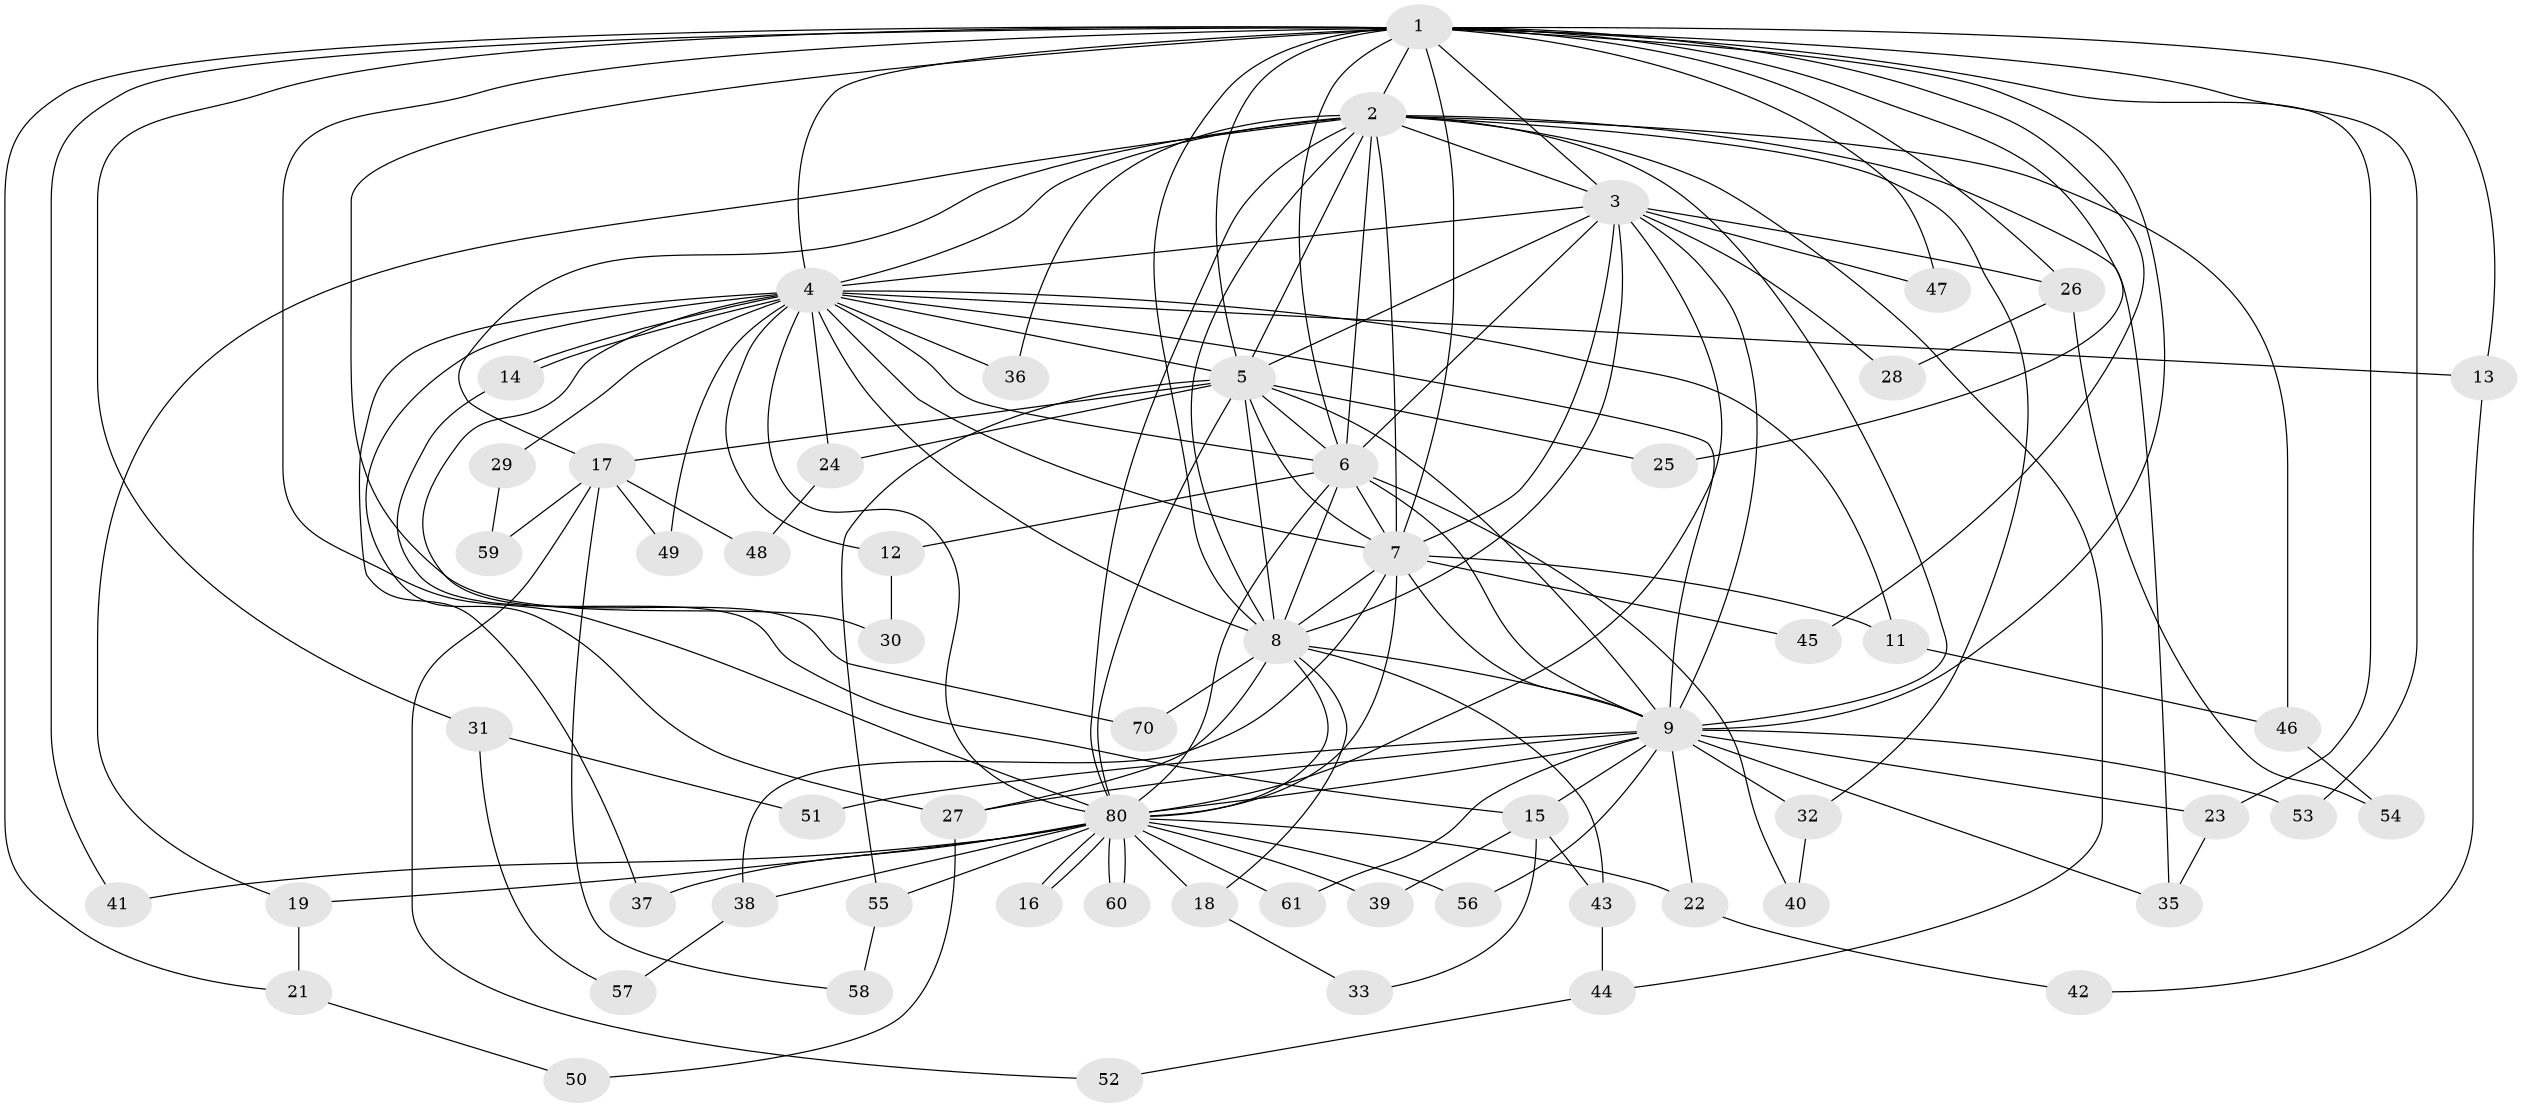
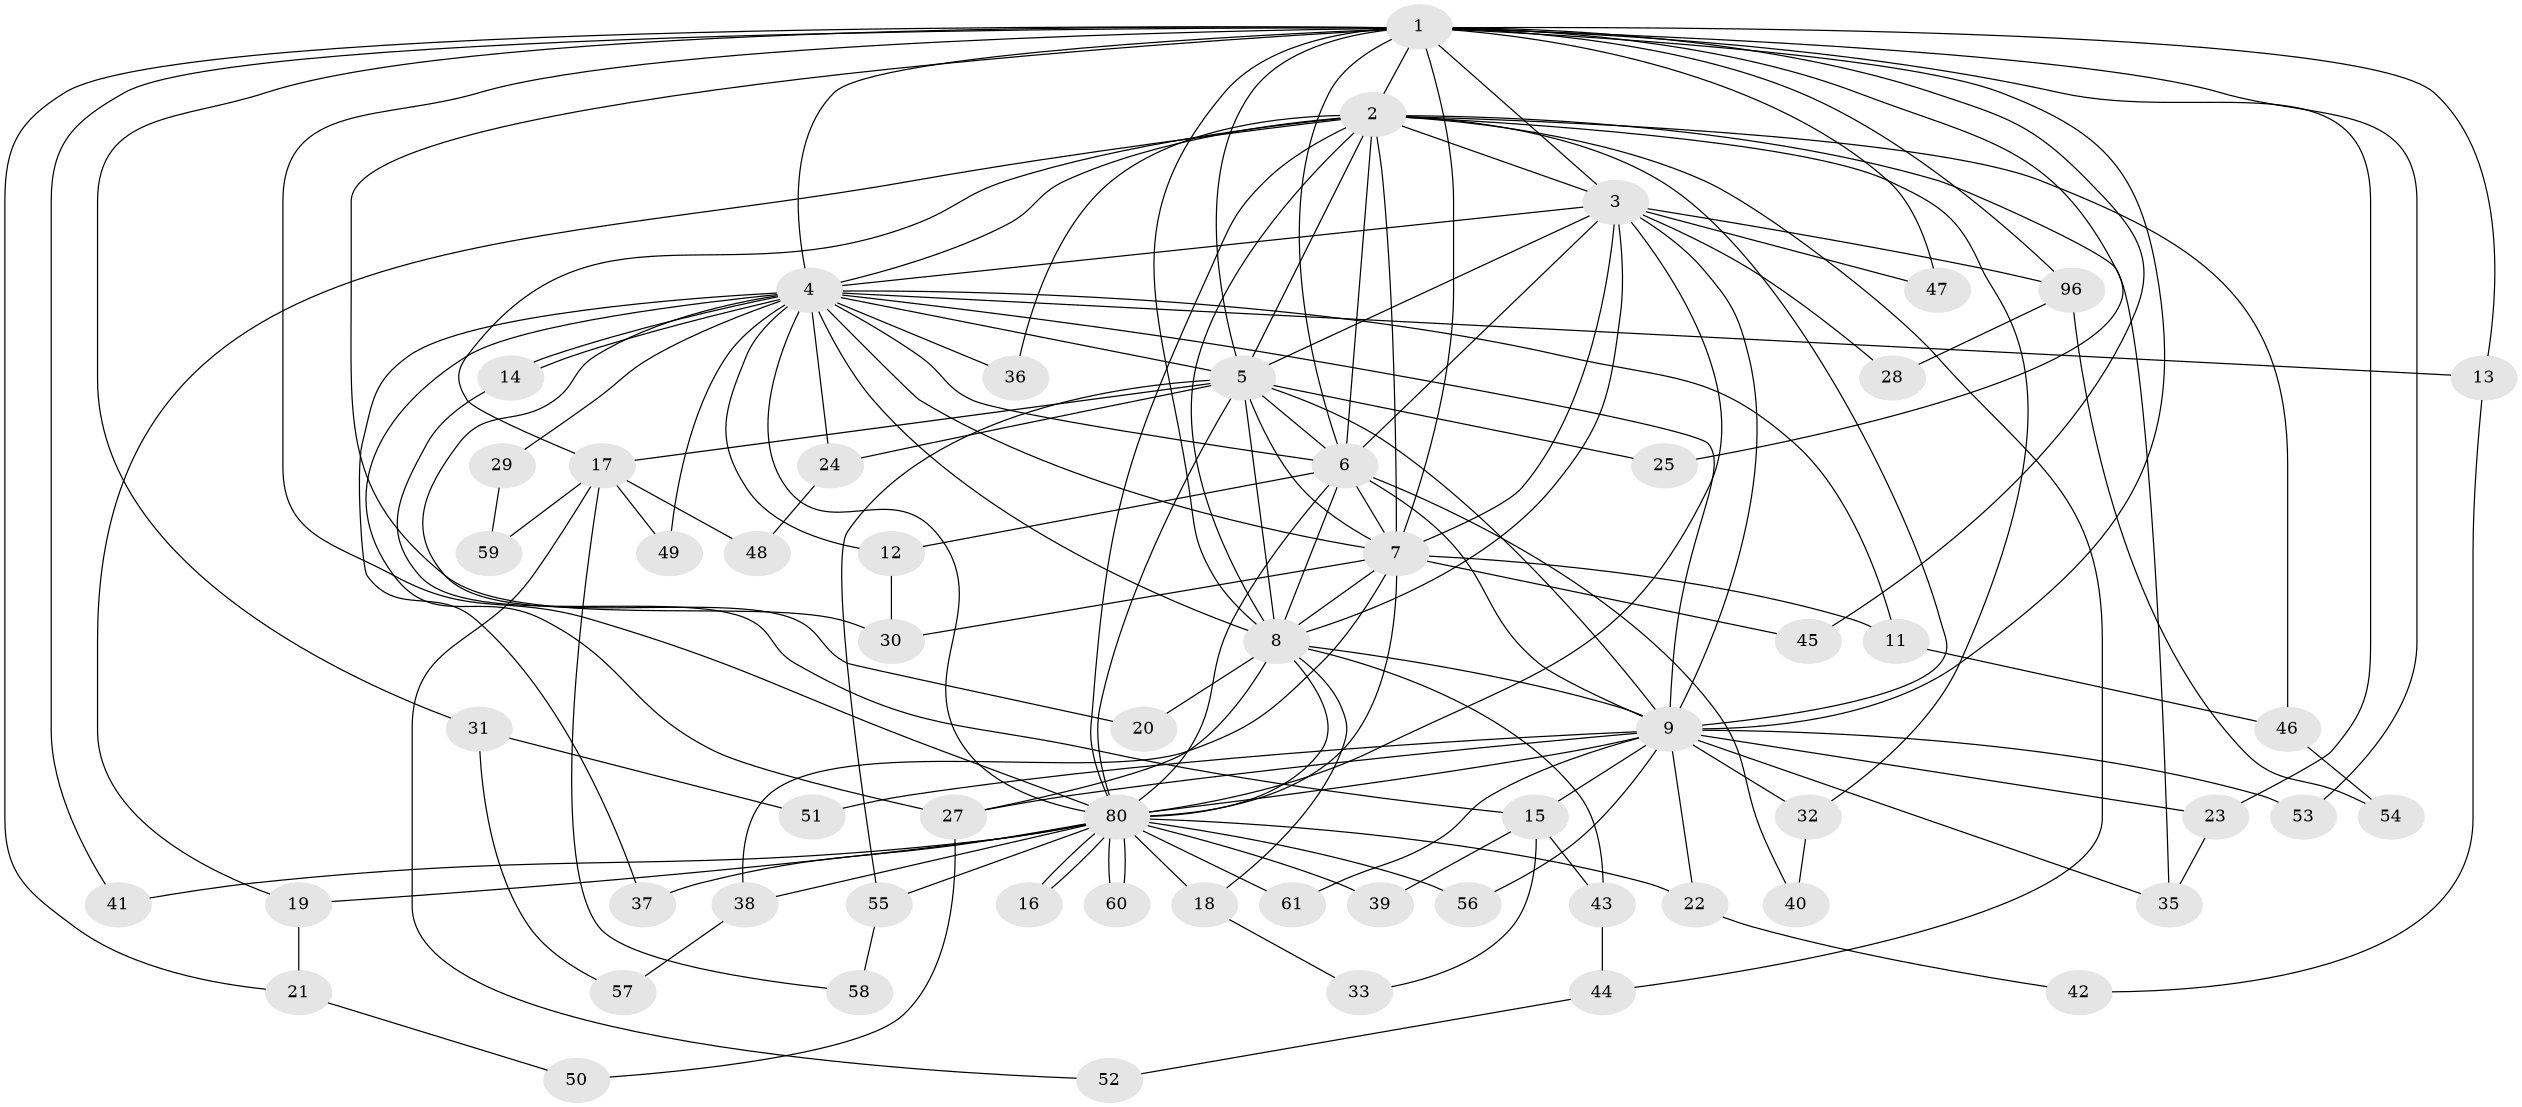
(2072, 290) -> (2072, 290)
(1502, 669) -> (1144, 598)
(1144, 729) -> (1144, 729)
